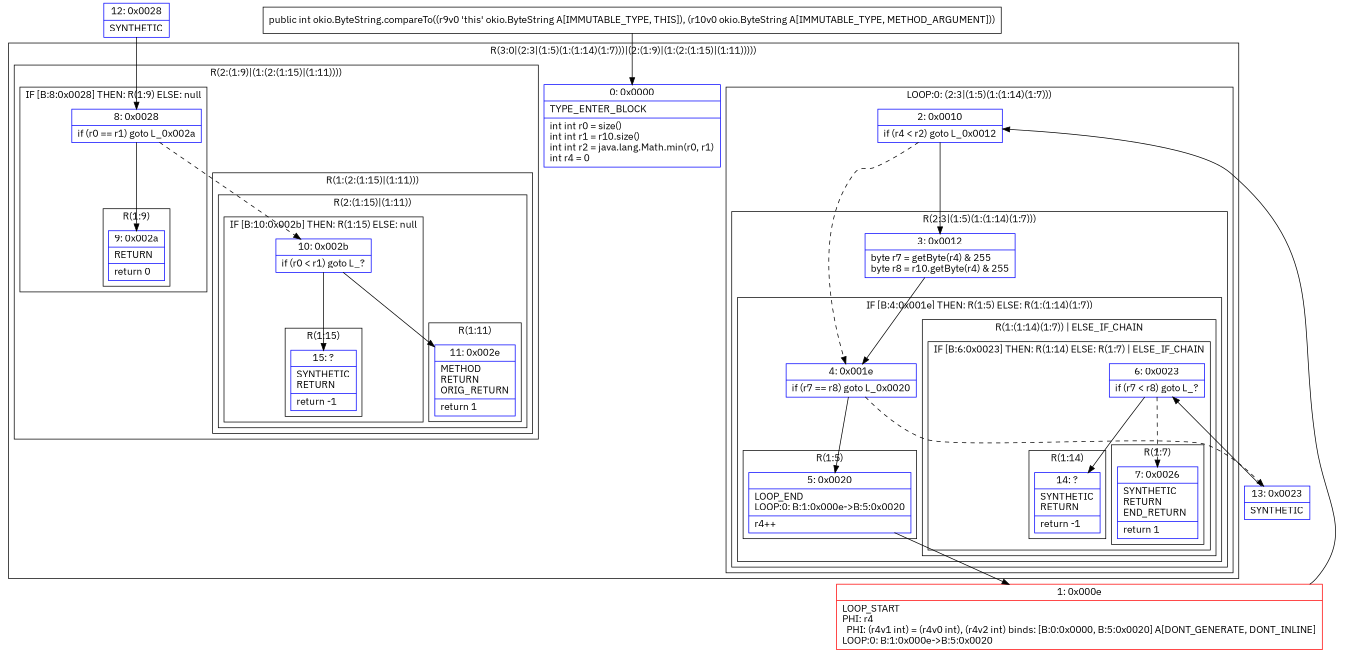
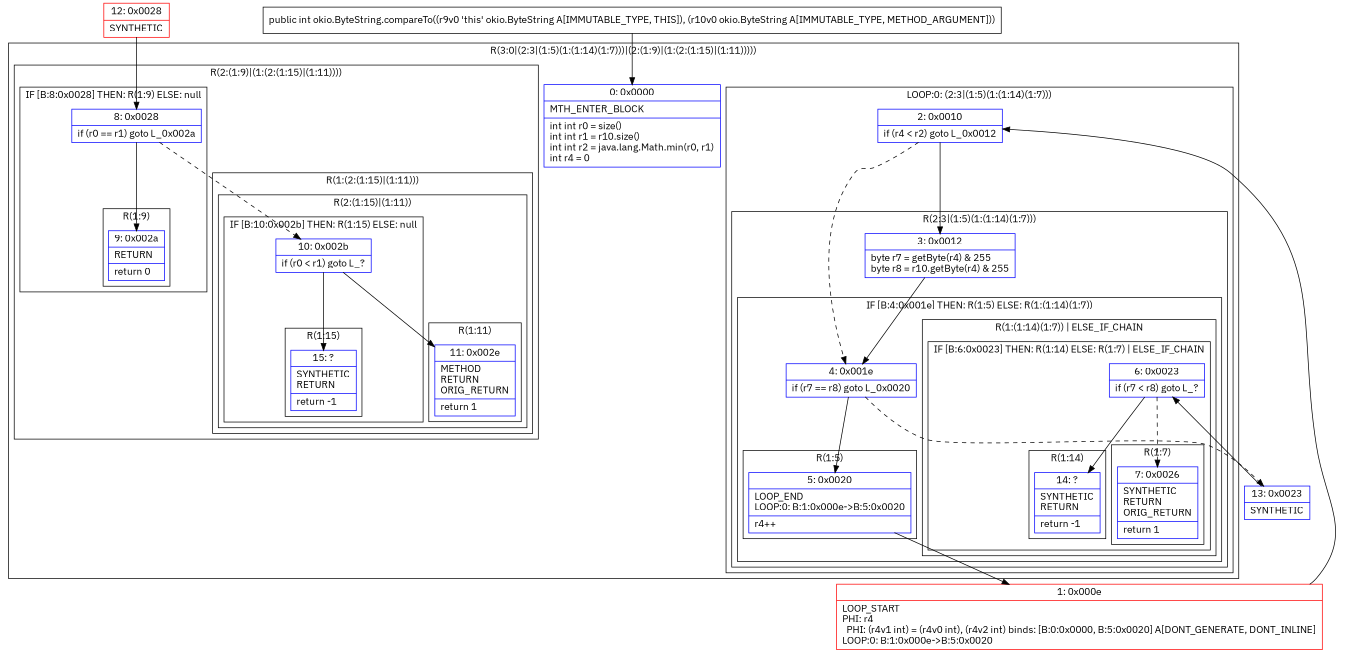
(137, 20) -> (137, 20)
(598, 109) -> (597, 109)
(1155, 513) -> (1158, 513)
